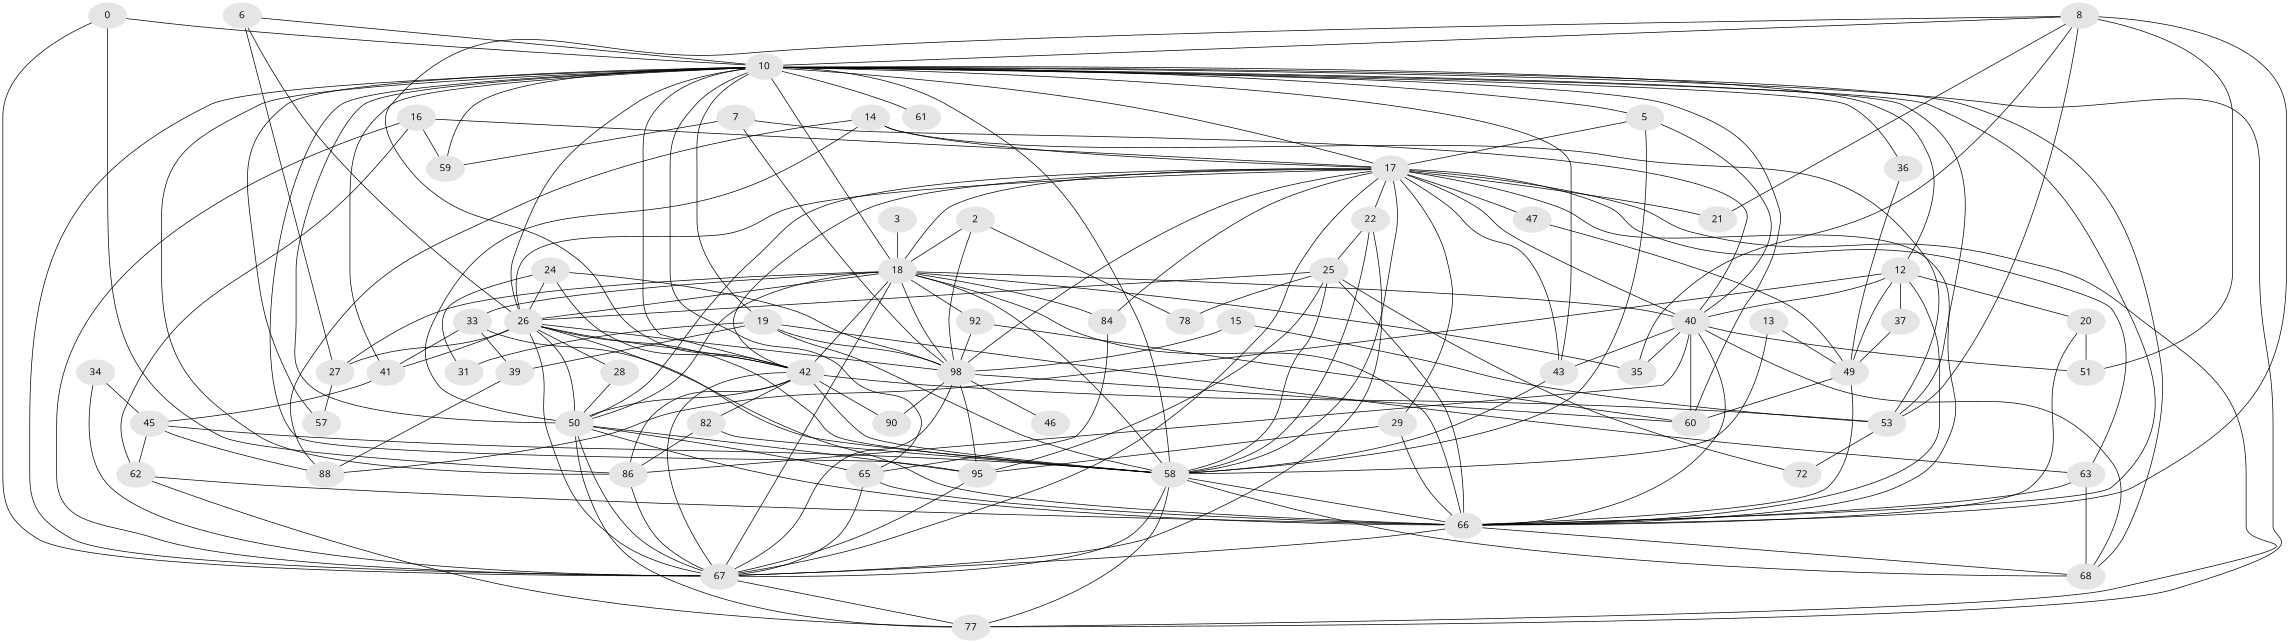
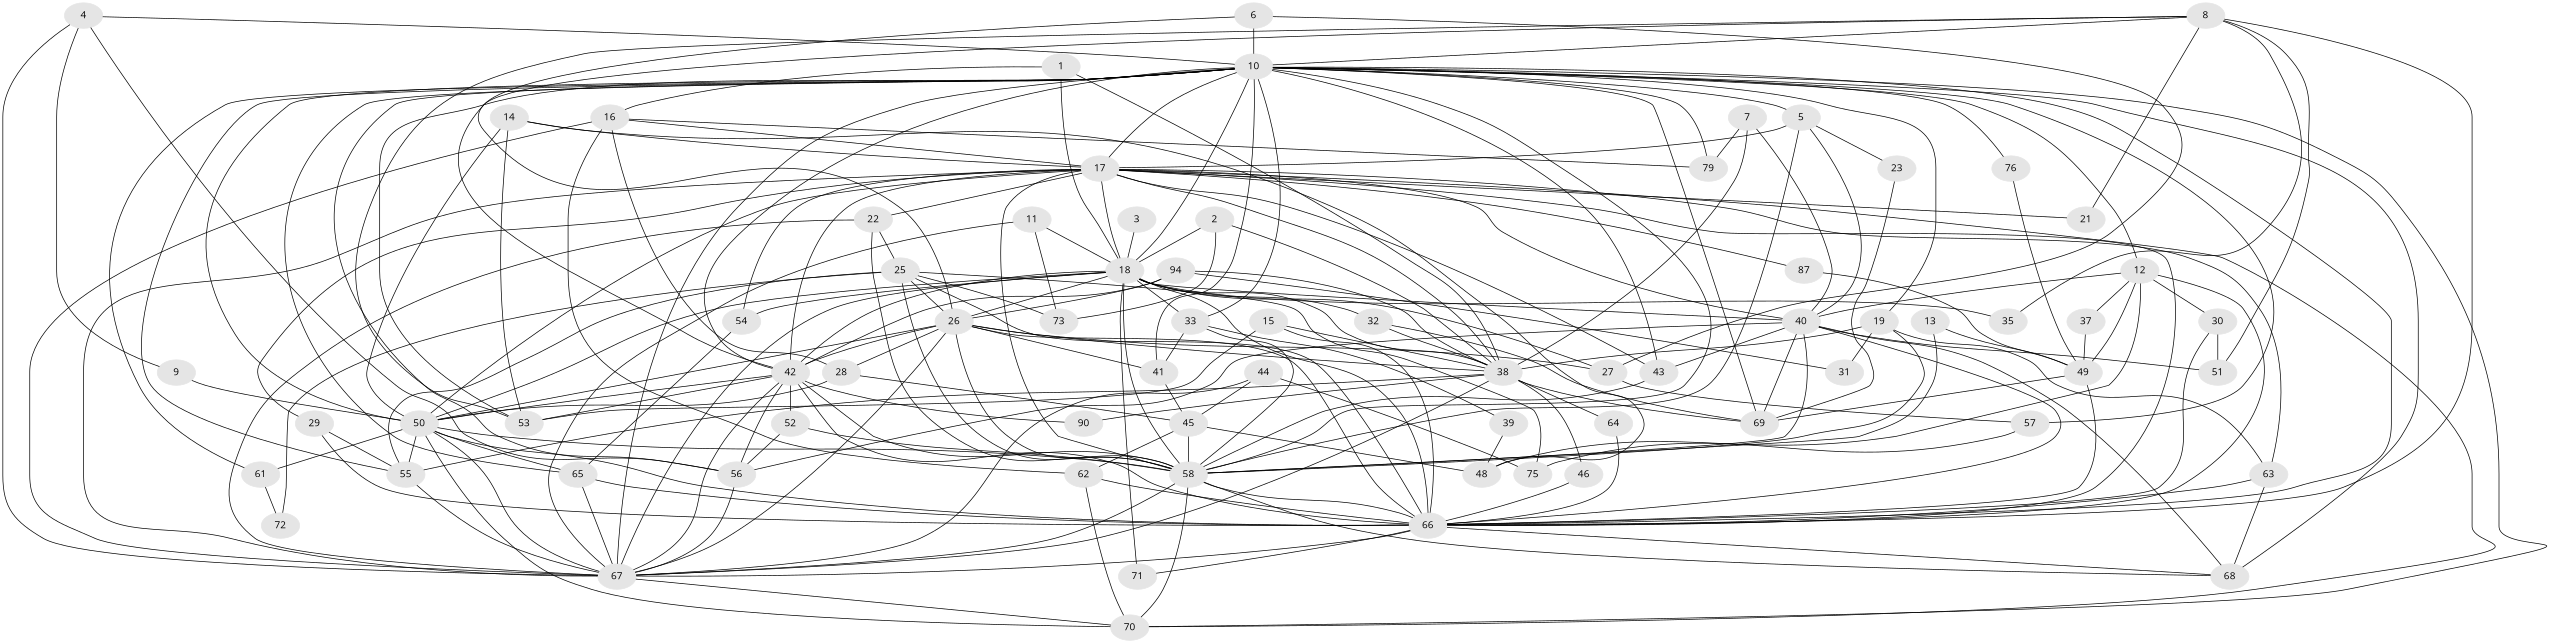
(108, 16) -> (84, 16)
none -> (1061, 67)
(587, 139) -> (1279, 212)
(446, 169) -> (1708, 169)
none -> (1897, 169)
(1903, 169) -> (2011, 169)
(781, 211) -> none
none -> (1032, 220)
(1532, 220) -> (1804, 271)
(550, 271) -> (1176, 271)
none -> (672, 284)
(975, 322) -> (1373, 322)
(1107, 322) -> (742, 322)
(1185, 322) -> (1059, 322)
(2086, 322) -> (2218, 322)
(1664, 347) -> (1551, 455)
(602, 354) -> none
(96, 373) -> (1264, 373)
none -> (176, 373)
(956, 373) -> (1503, 373)
none -> (961, 390)
none -> (1418, 390)
(706, 424) -> (790, 424)
none -> (1614, 424)
(1691, 424) -> (1760, 424)
(1854, 443) -> (271, 500)
none -> (340, 449)
none -> (786, 449)
(325, 475) -> (1482, 475)
(628, 475) -> (737, 475)
(978, 475) -> (406, 475)
none -> (1533, 475)
none -> (1138, 476)
none -> (1508, 504)
none -> (1138, 577)
(971, 628) -> (1130, 628)
